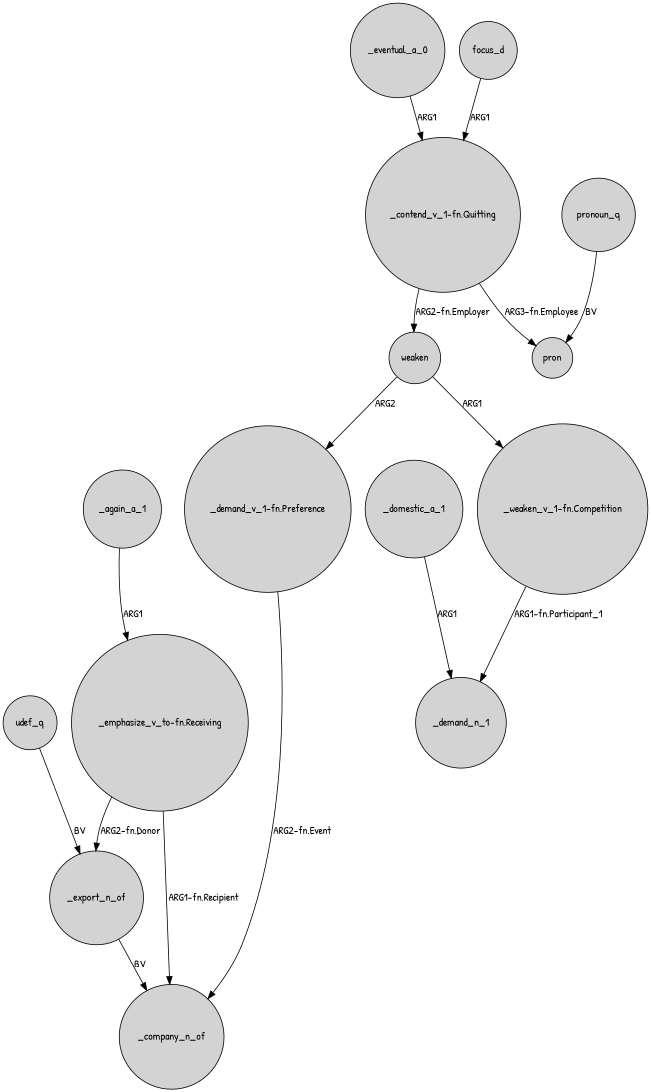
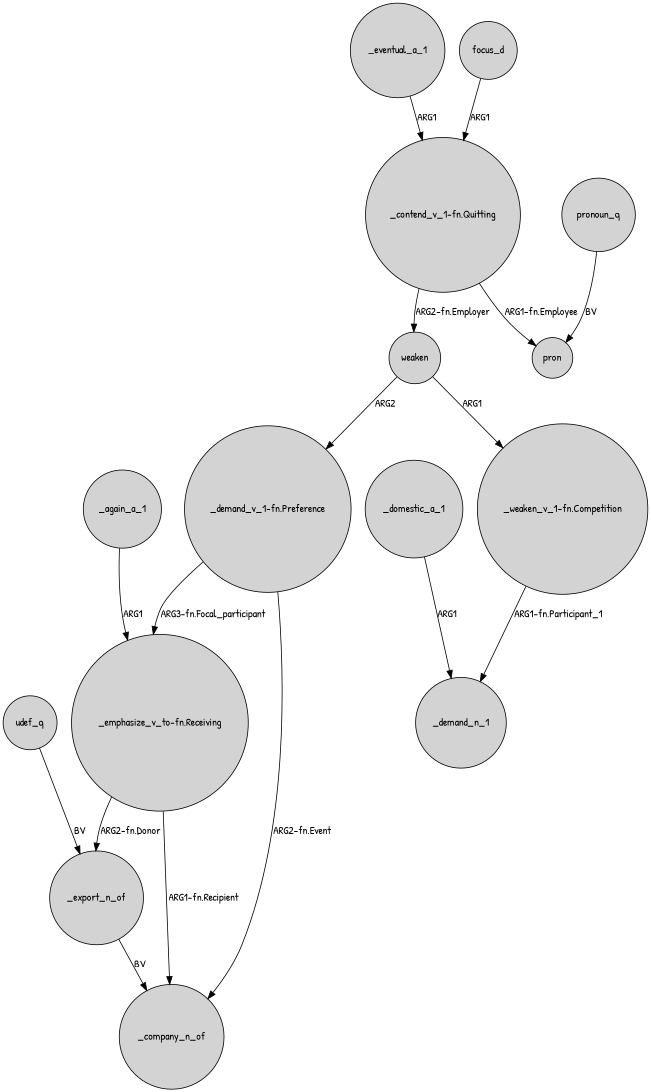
(398, 50) -> (398, 50)
(541, 312) -> (541, 312)
none -> (173, 591)
